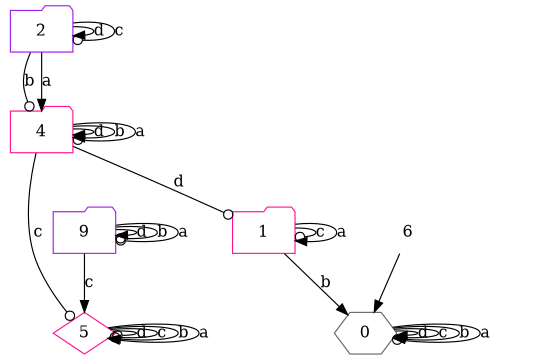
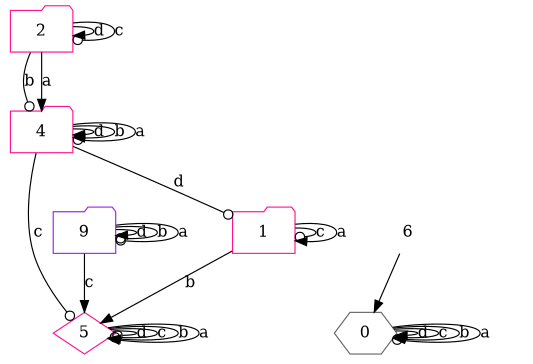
(42, 31) -> (42, 31)
(312, 280) -> (172, 284)
